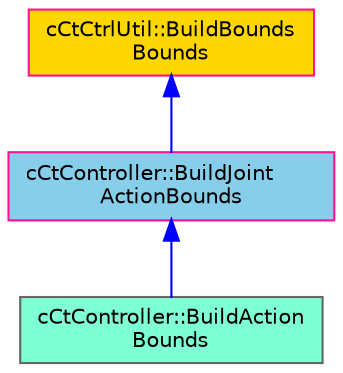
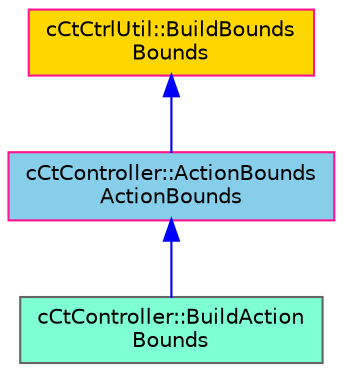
(171, 186) -> (171, 186)
